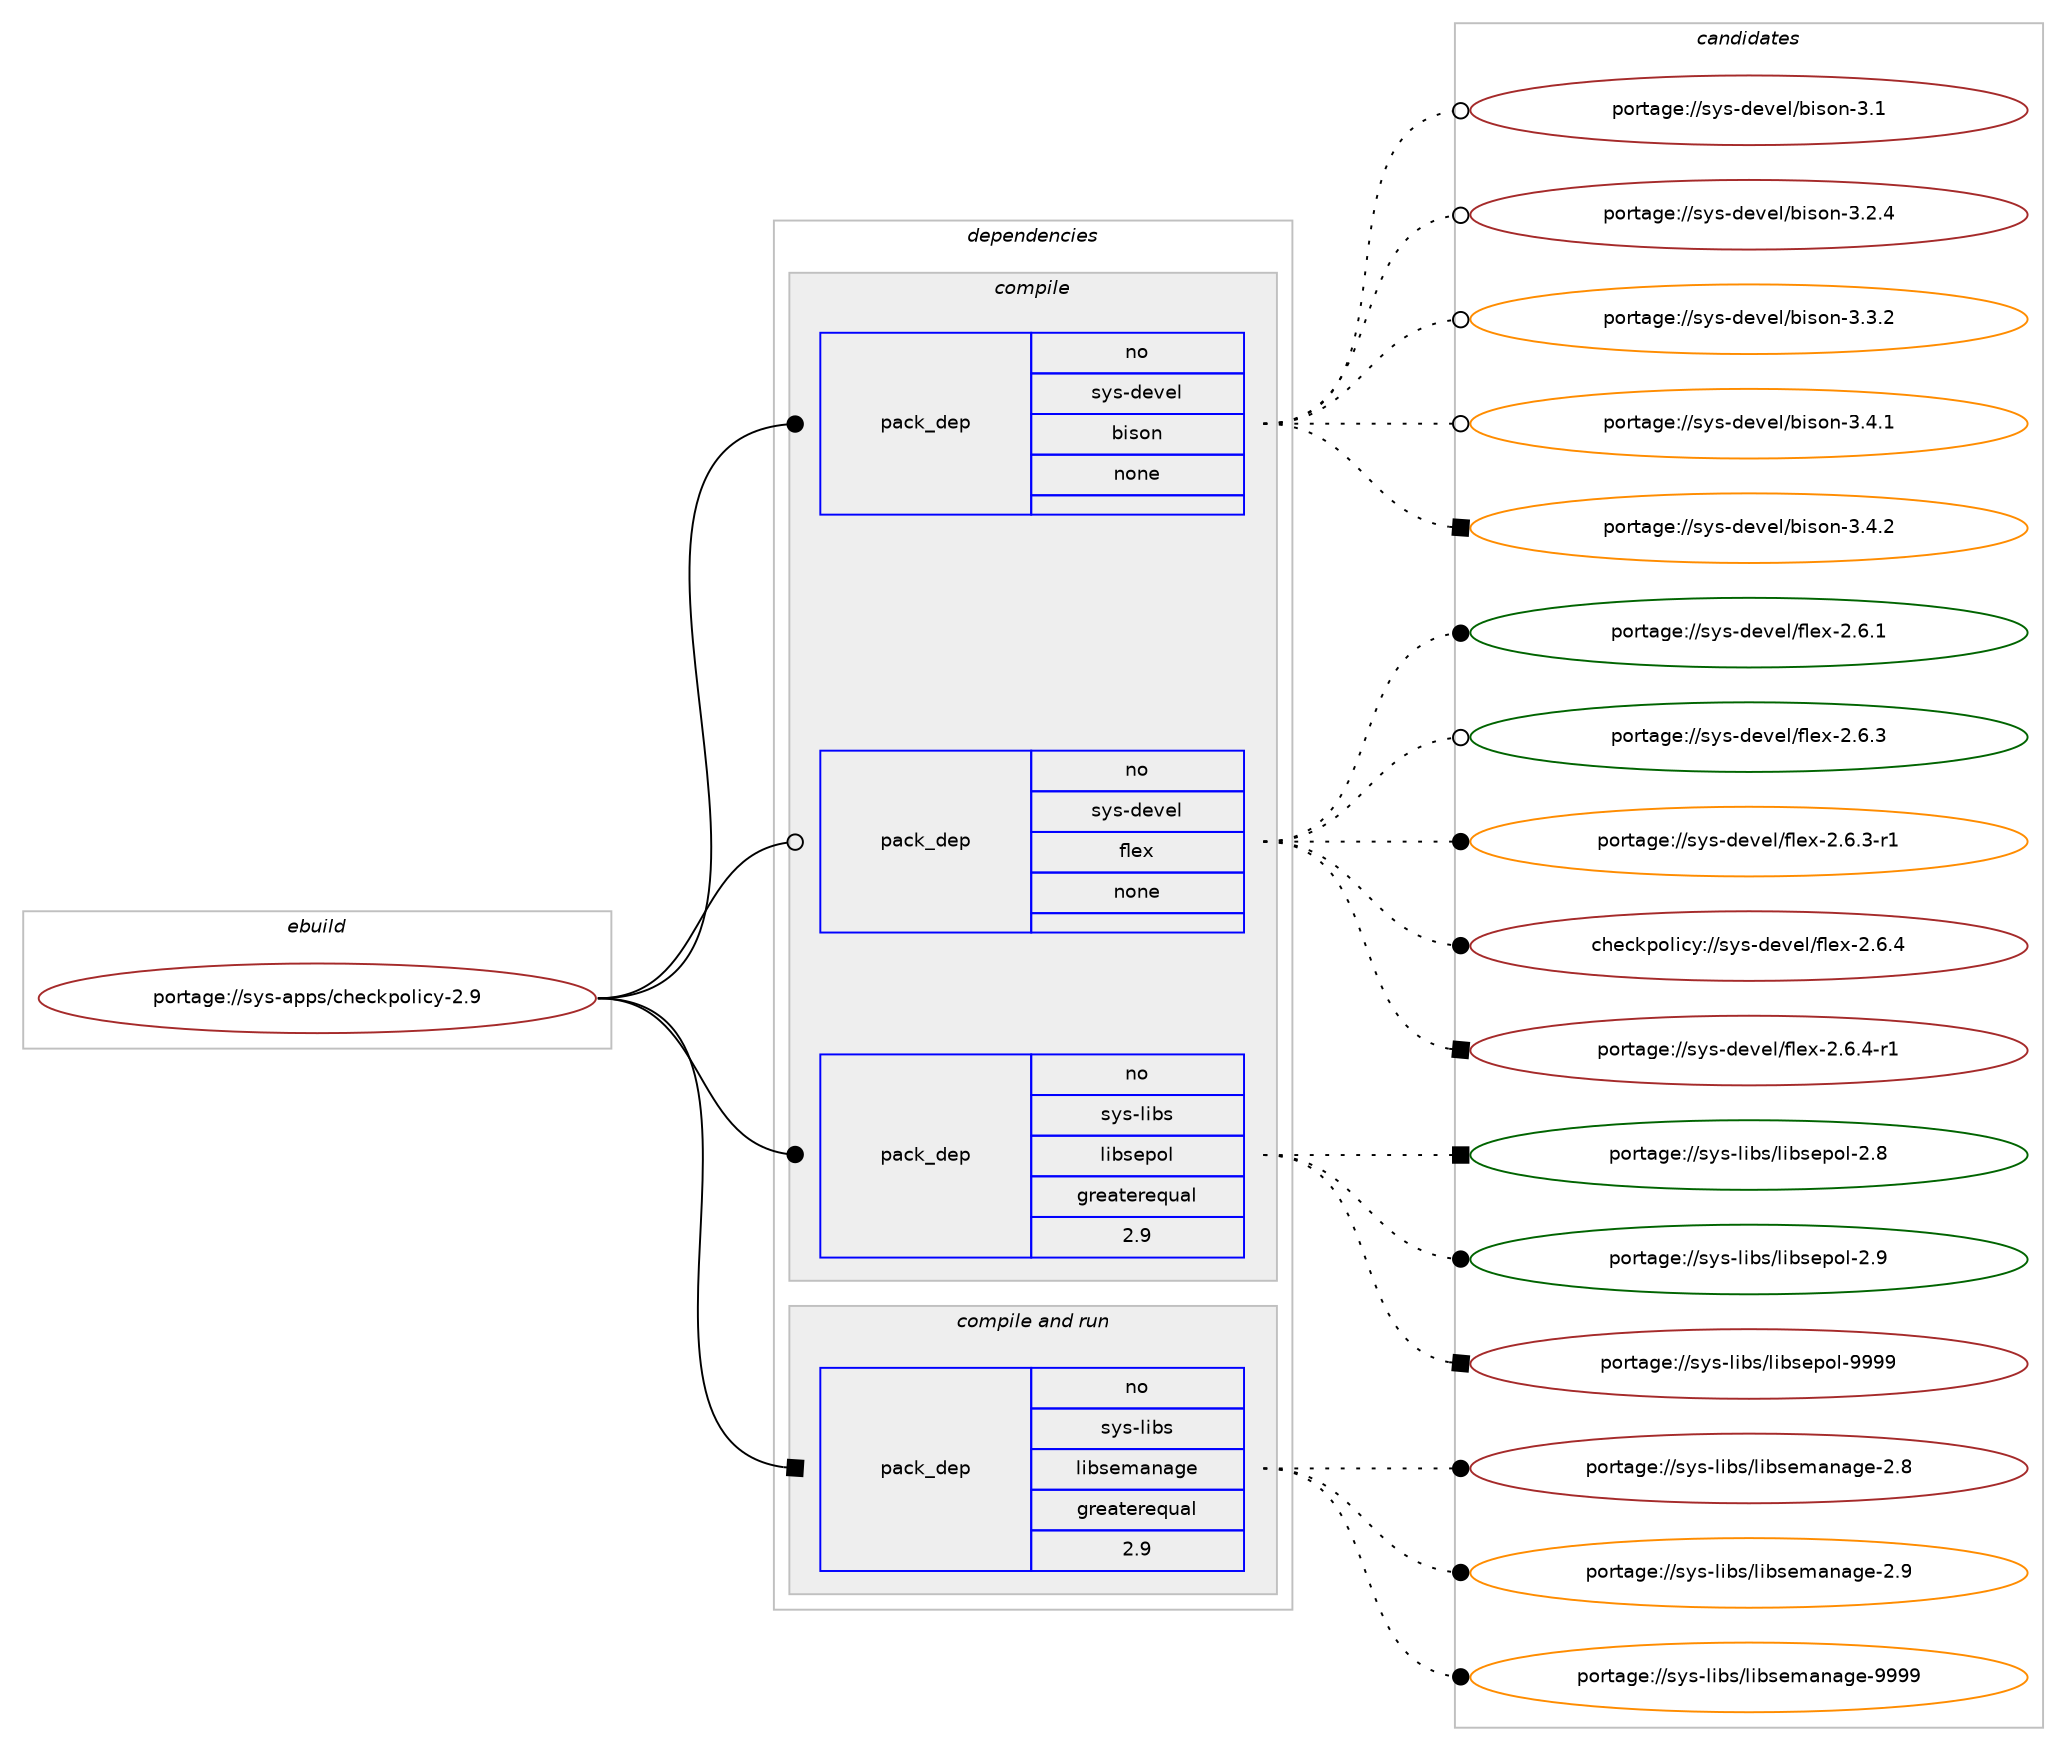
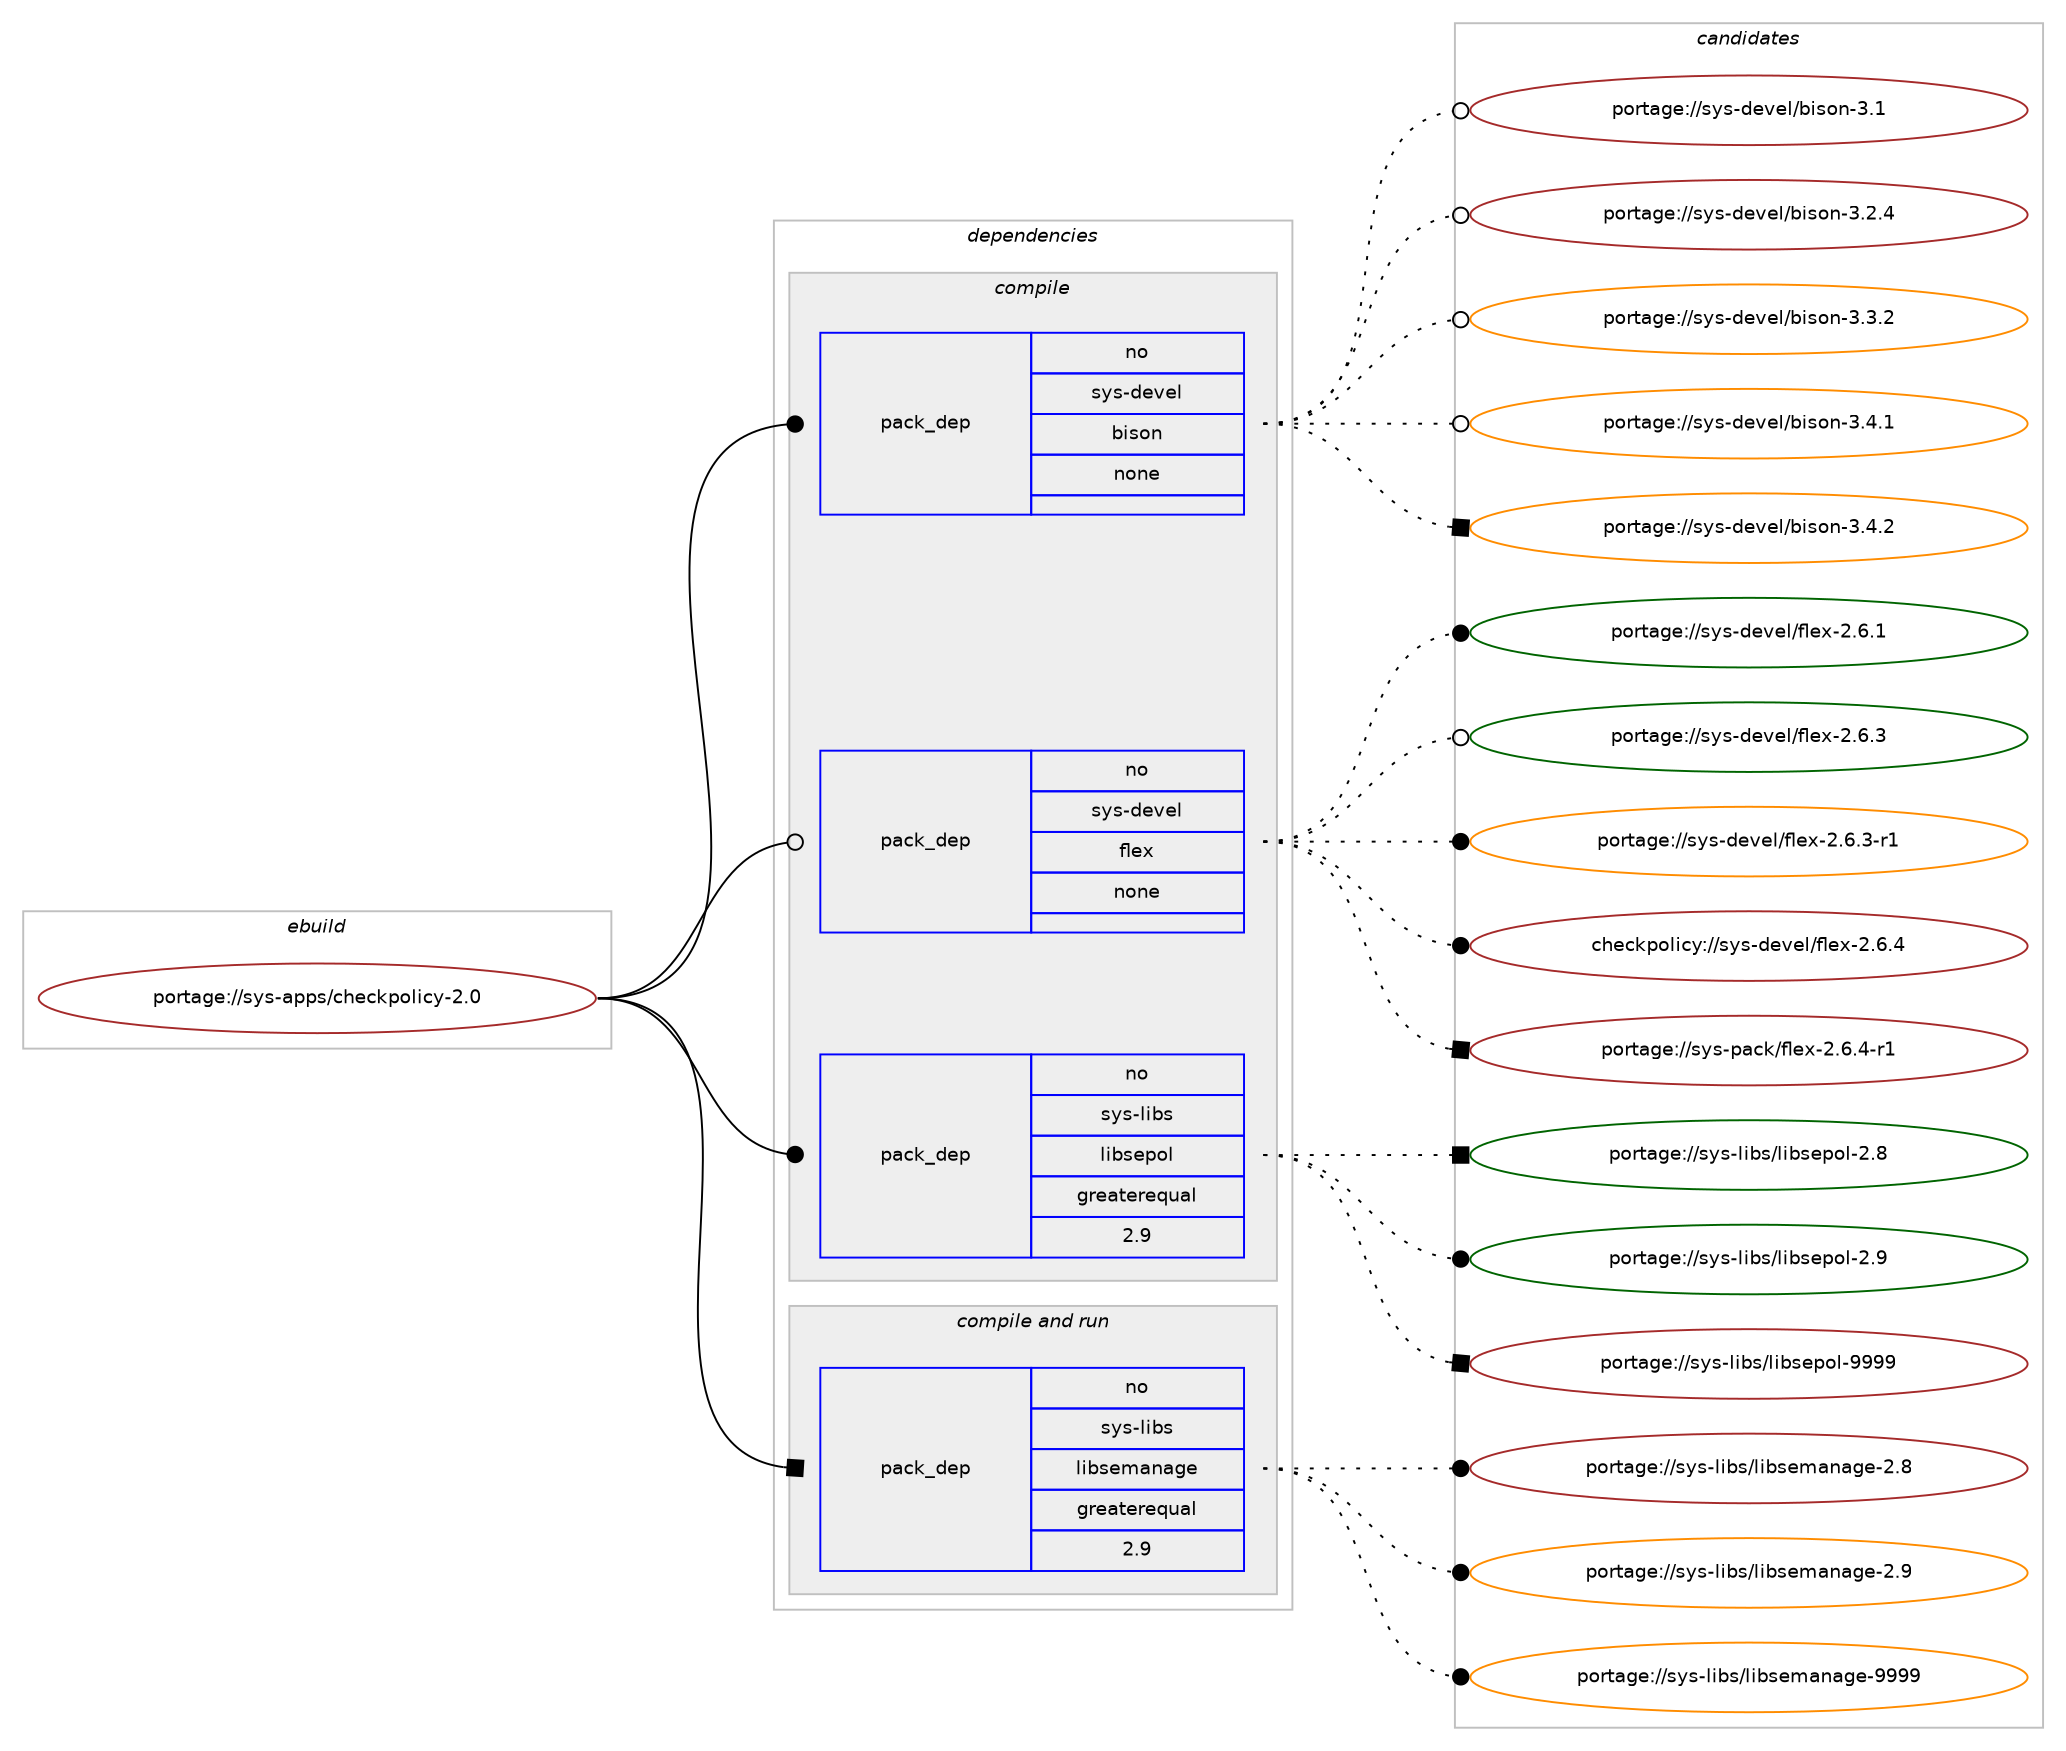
(317, 998) -> (317, 998)
(1749, 1051) -> (1749, 1051)
